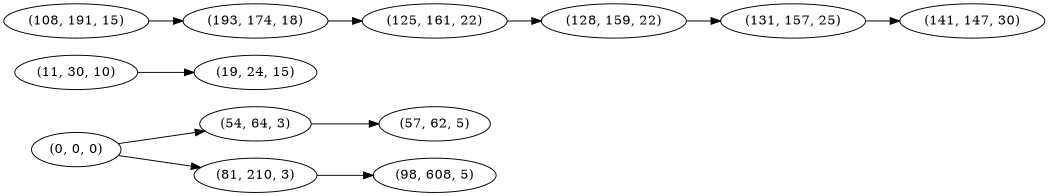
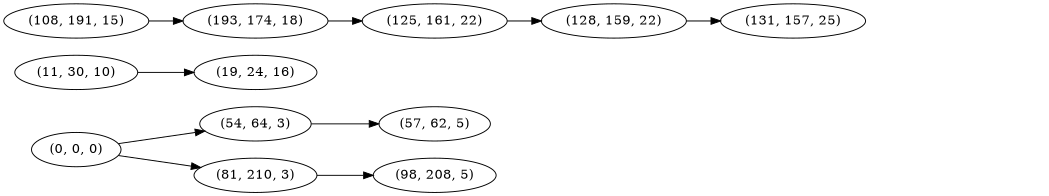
(972, 21) -> none
(255, 72) -> (255, 72)
(435, 175) -> (435, 175)
